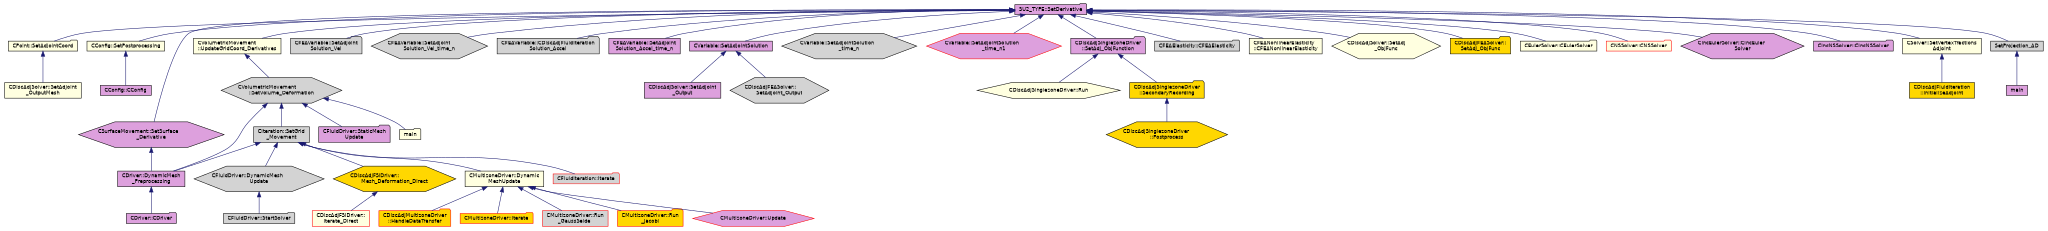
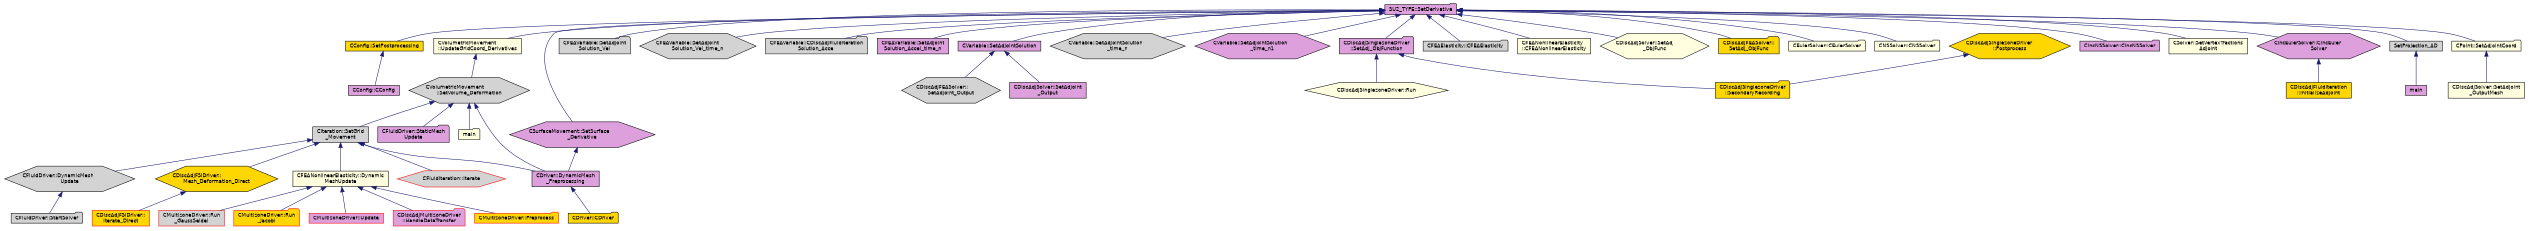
(126, 46) -> (384, 46)
(994, 46) -> (1262, 46)
(1639, 46) -> (1907, 46)
(1942, 71) -> (2319, 73)
(1167, 113) -> (1877, 70)
(504, 179) -> (341, 179)
(586, 179) -> (452, 179)
(151, 218) -> (593, 218)
(341, 218) -> (121, 218)
(415, 218) -> (429, 218)
(497, 218) -> (517, 218)
(753, 218) -> (346, 218)
